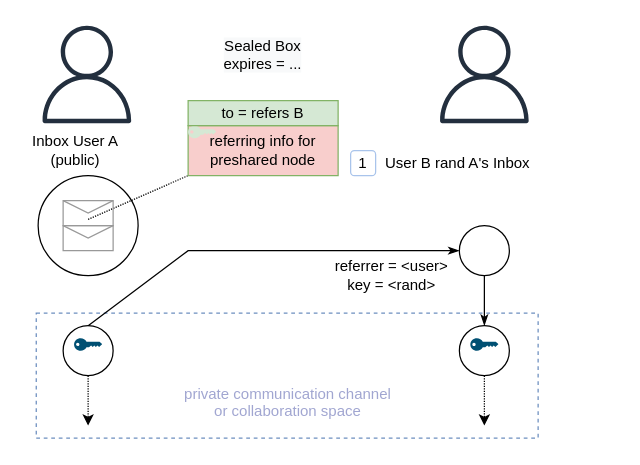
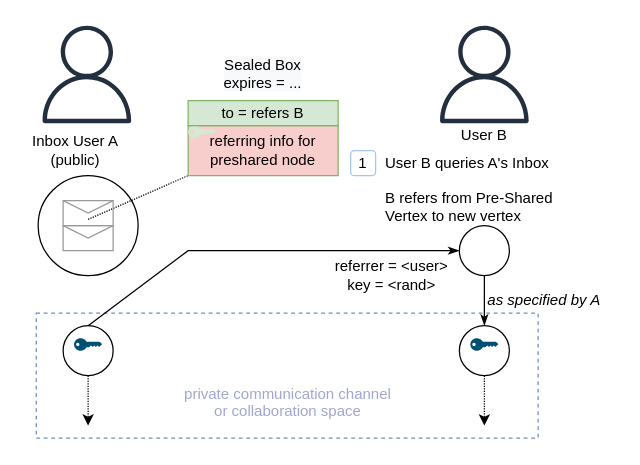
(263, 54) -> (263, 73)
none -> (484, 136)
(464, 163) -> (475, 163)
none -> (474, 207)
none -> (544, 301)
